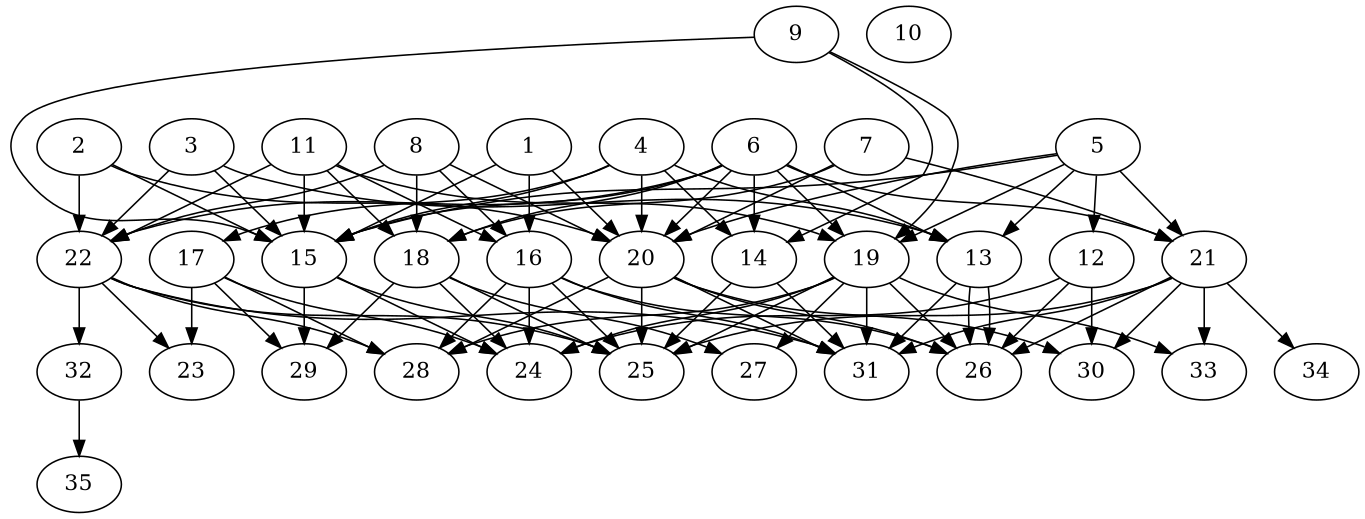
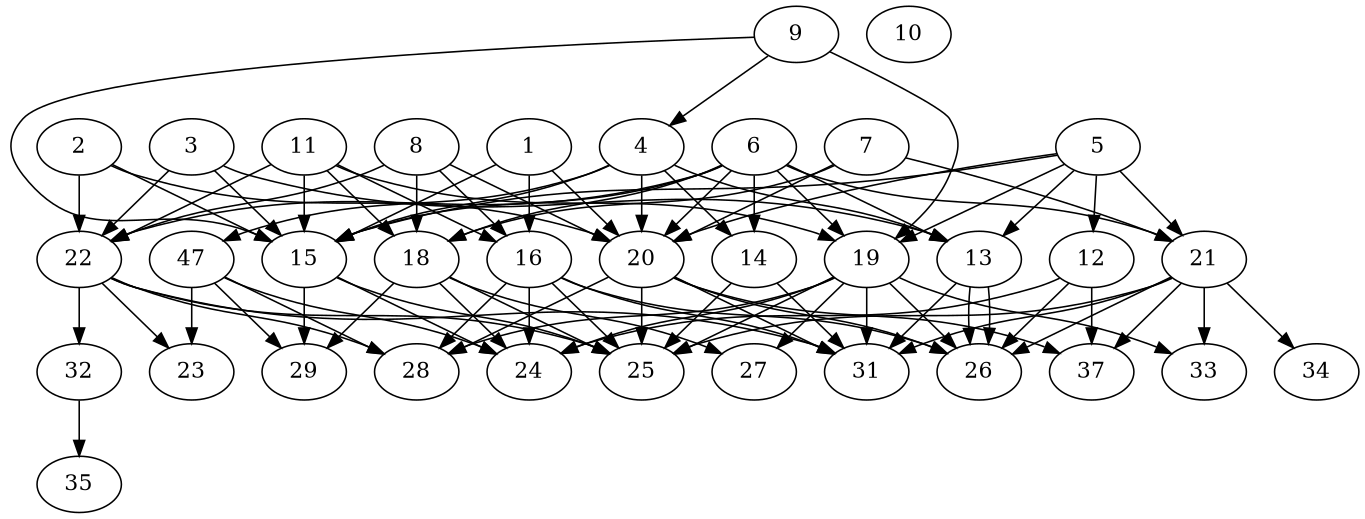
(932, 149) -> (726, 86)
(192, 259) -> (192, 259)
(1092, 372) -> (1092, 372)
